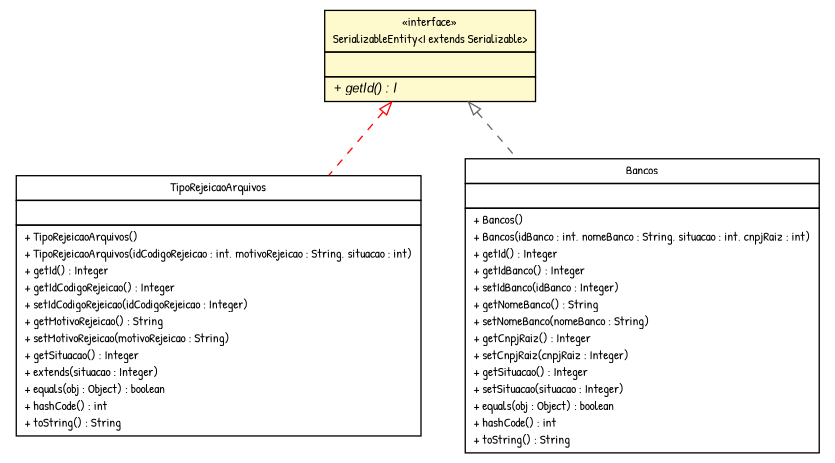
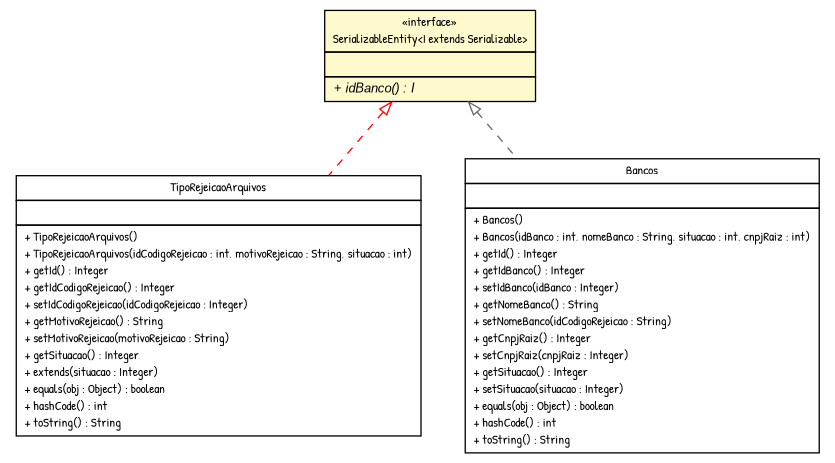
(366, 88) -> (375, 88)
(562, 321) -> (573, 321)
